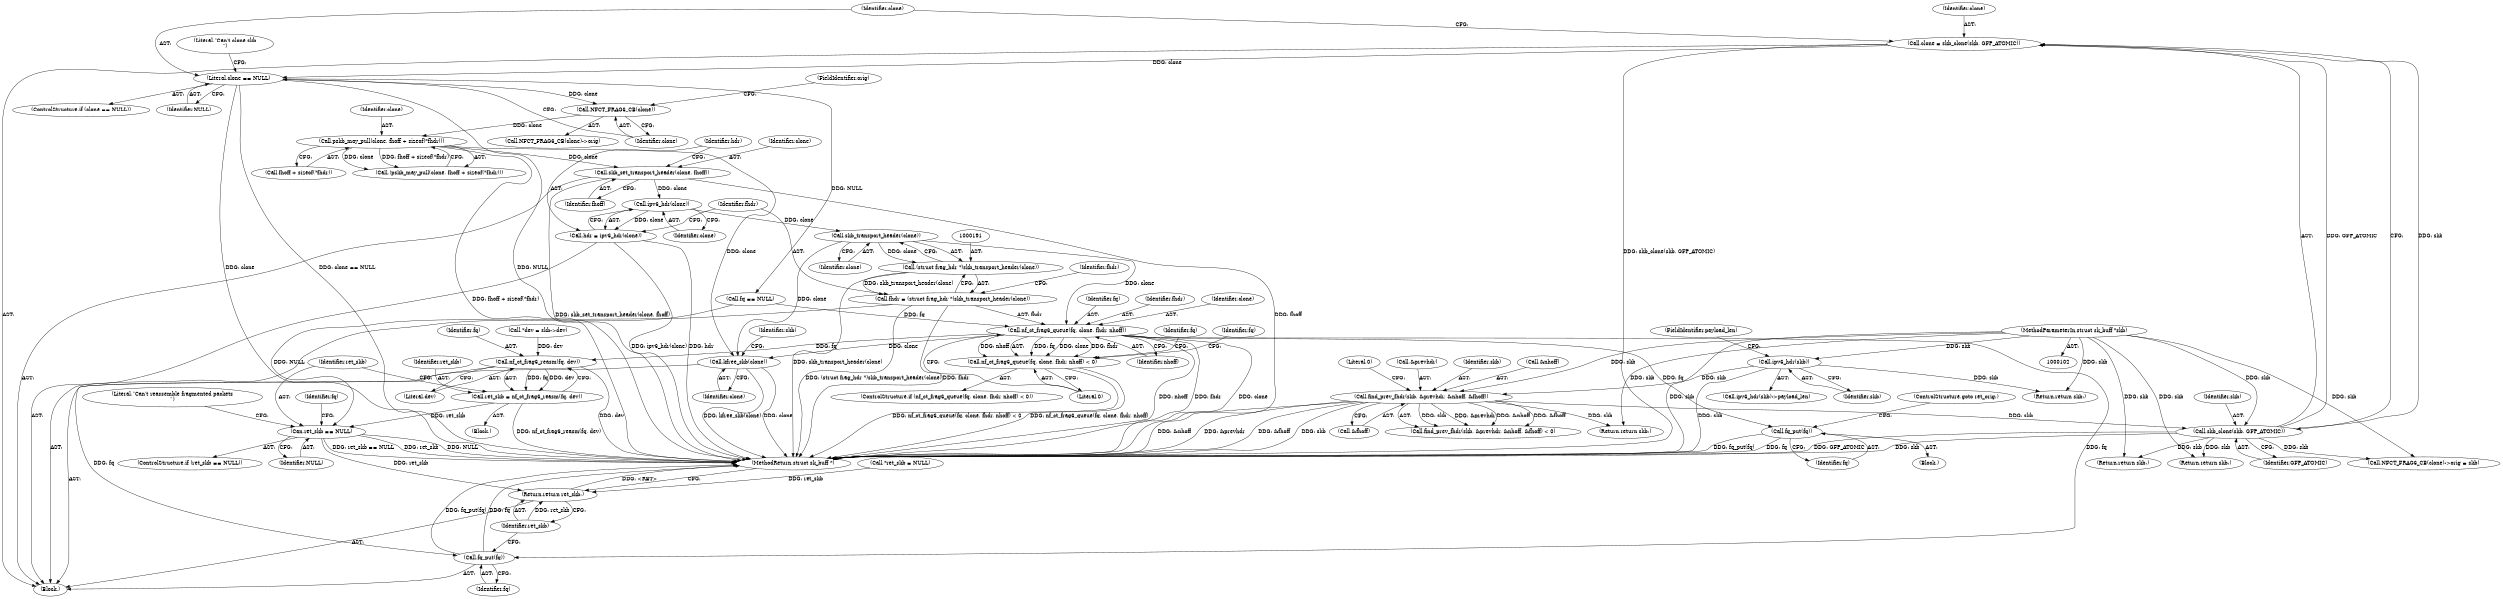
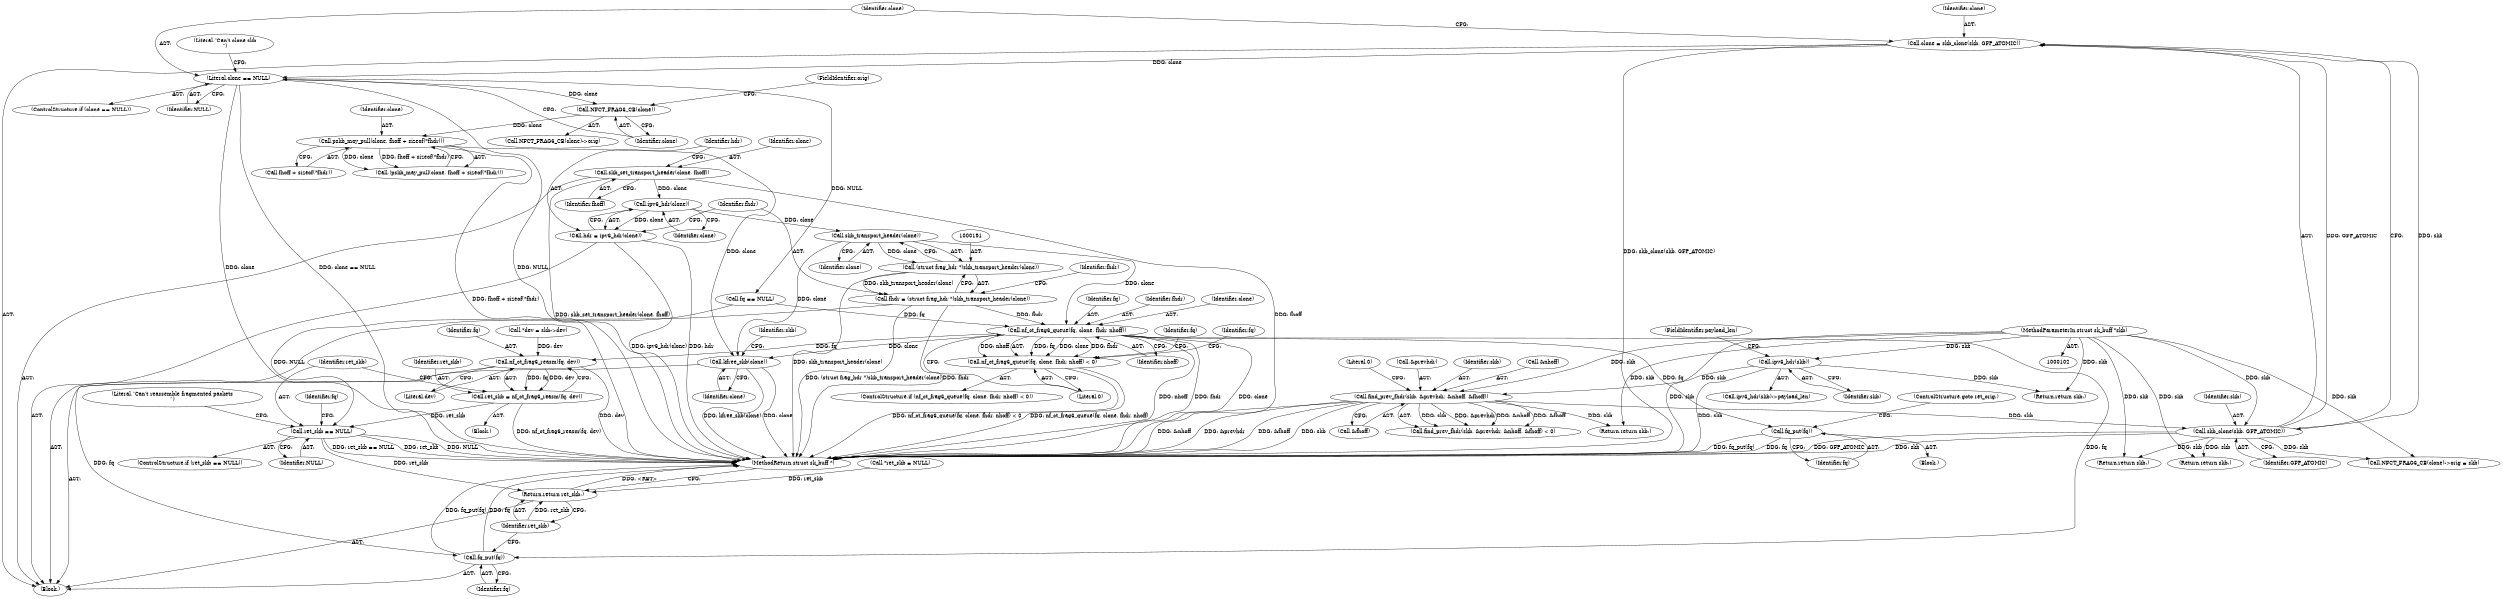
(528, 155) -> none
(1030, 315) -> (1030, 315)
(322, 432) -> (322, 432)
